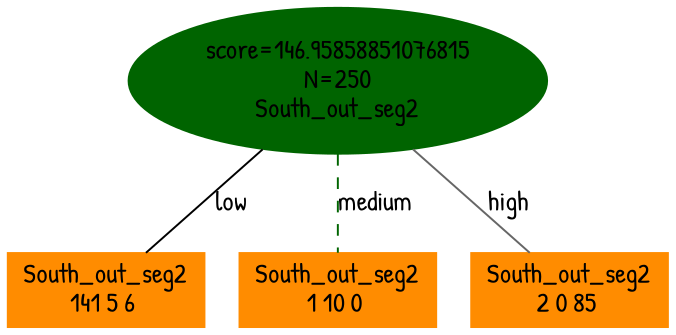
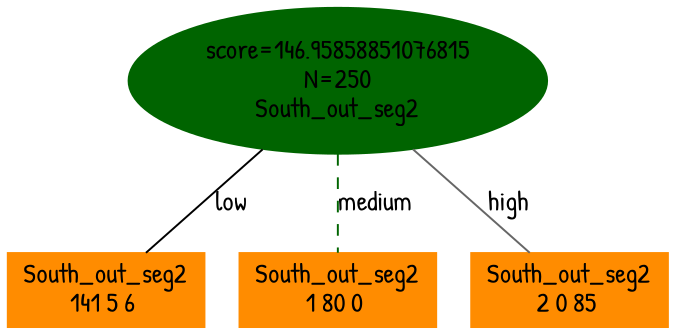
(338, 290) -> (338, 290)
